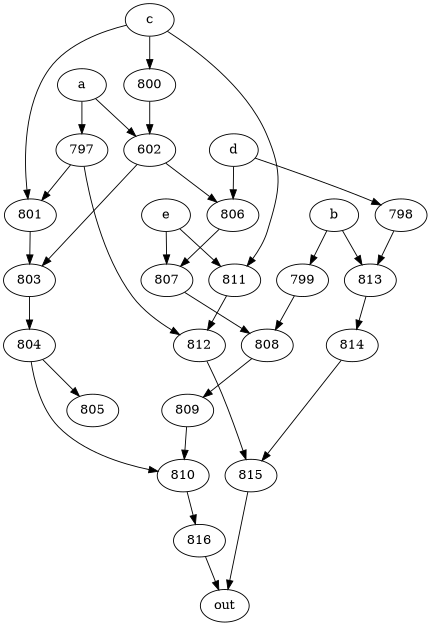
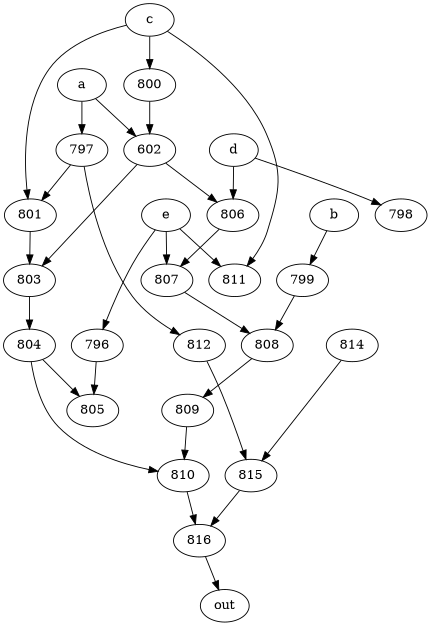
(370, 280) -> none
(220, 308) -> none
none -> (97, 345)
(239, 536) -> (228, 505)
